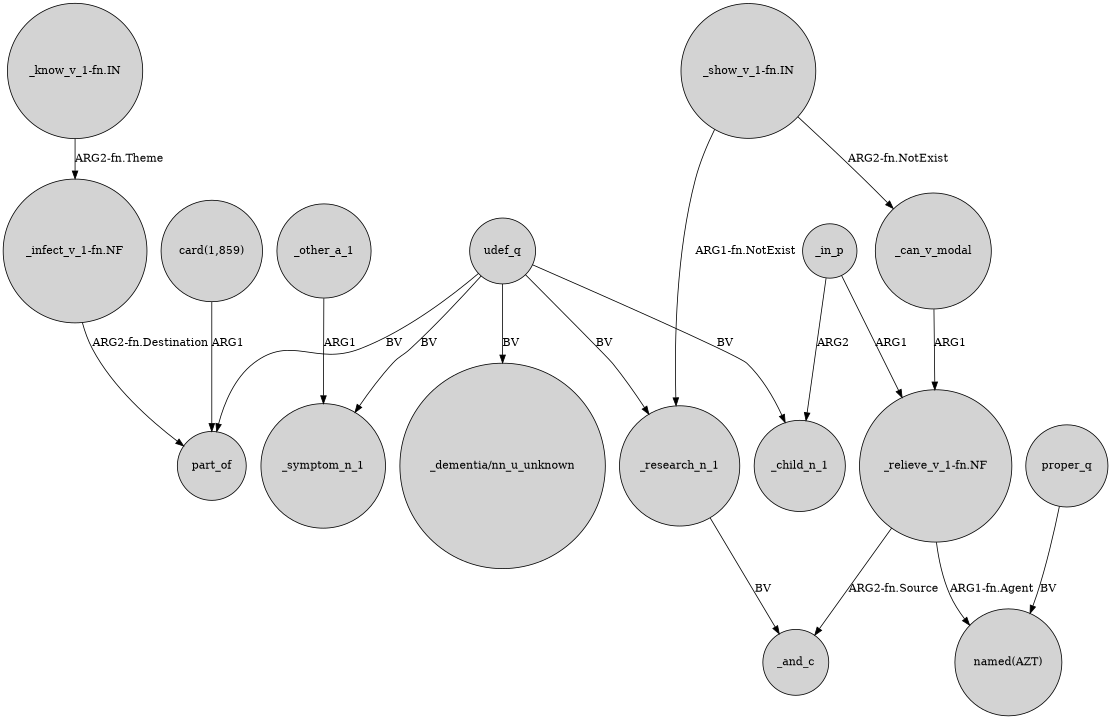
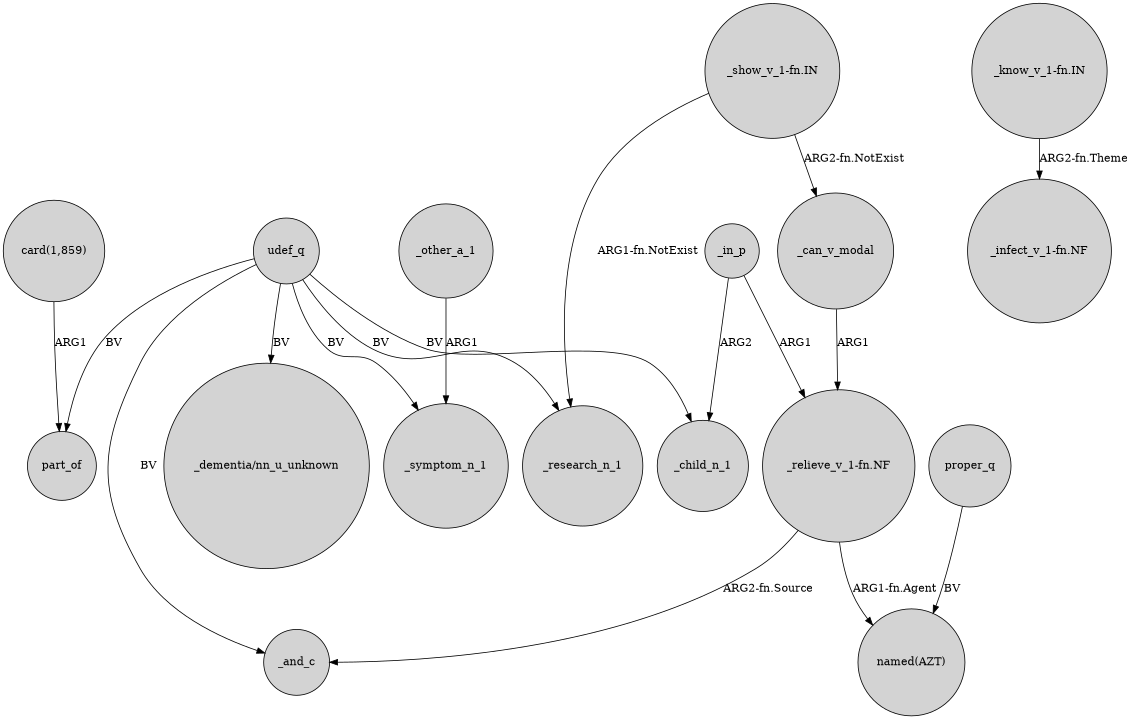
(121, 389) -> none
(743, 572) -> (109, 462)
